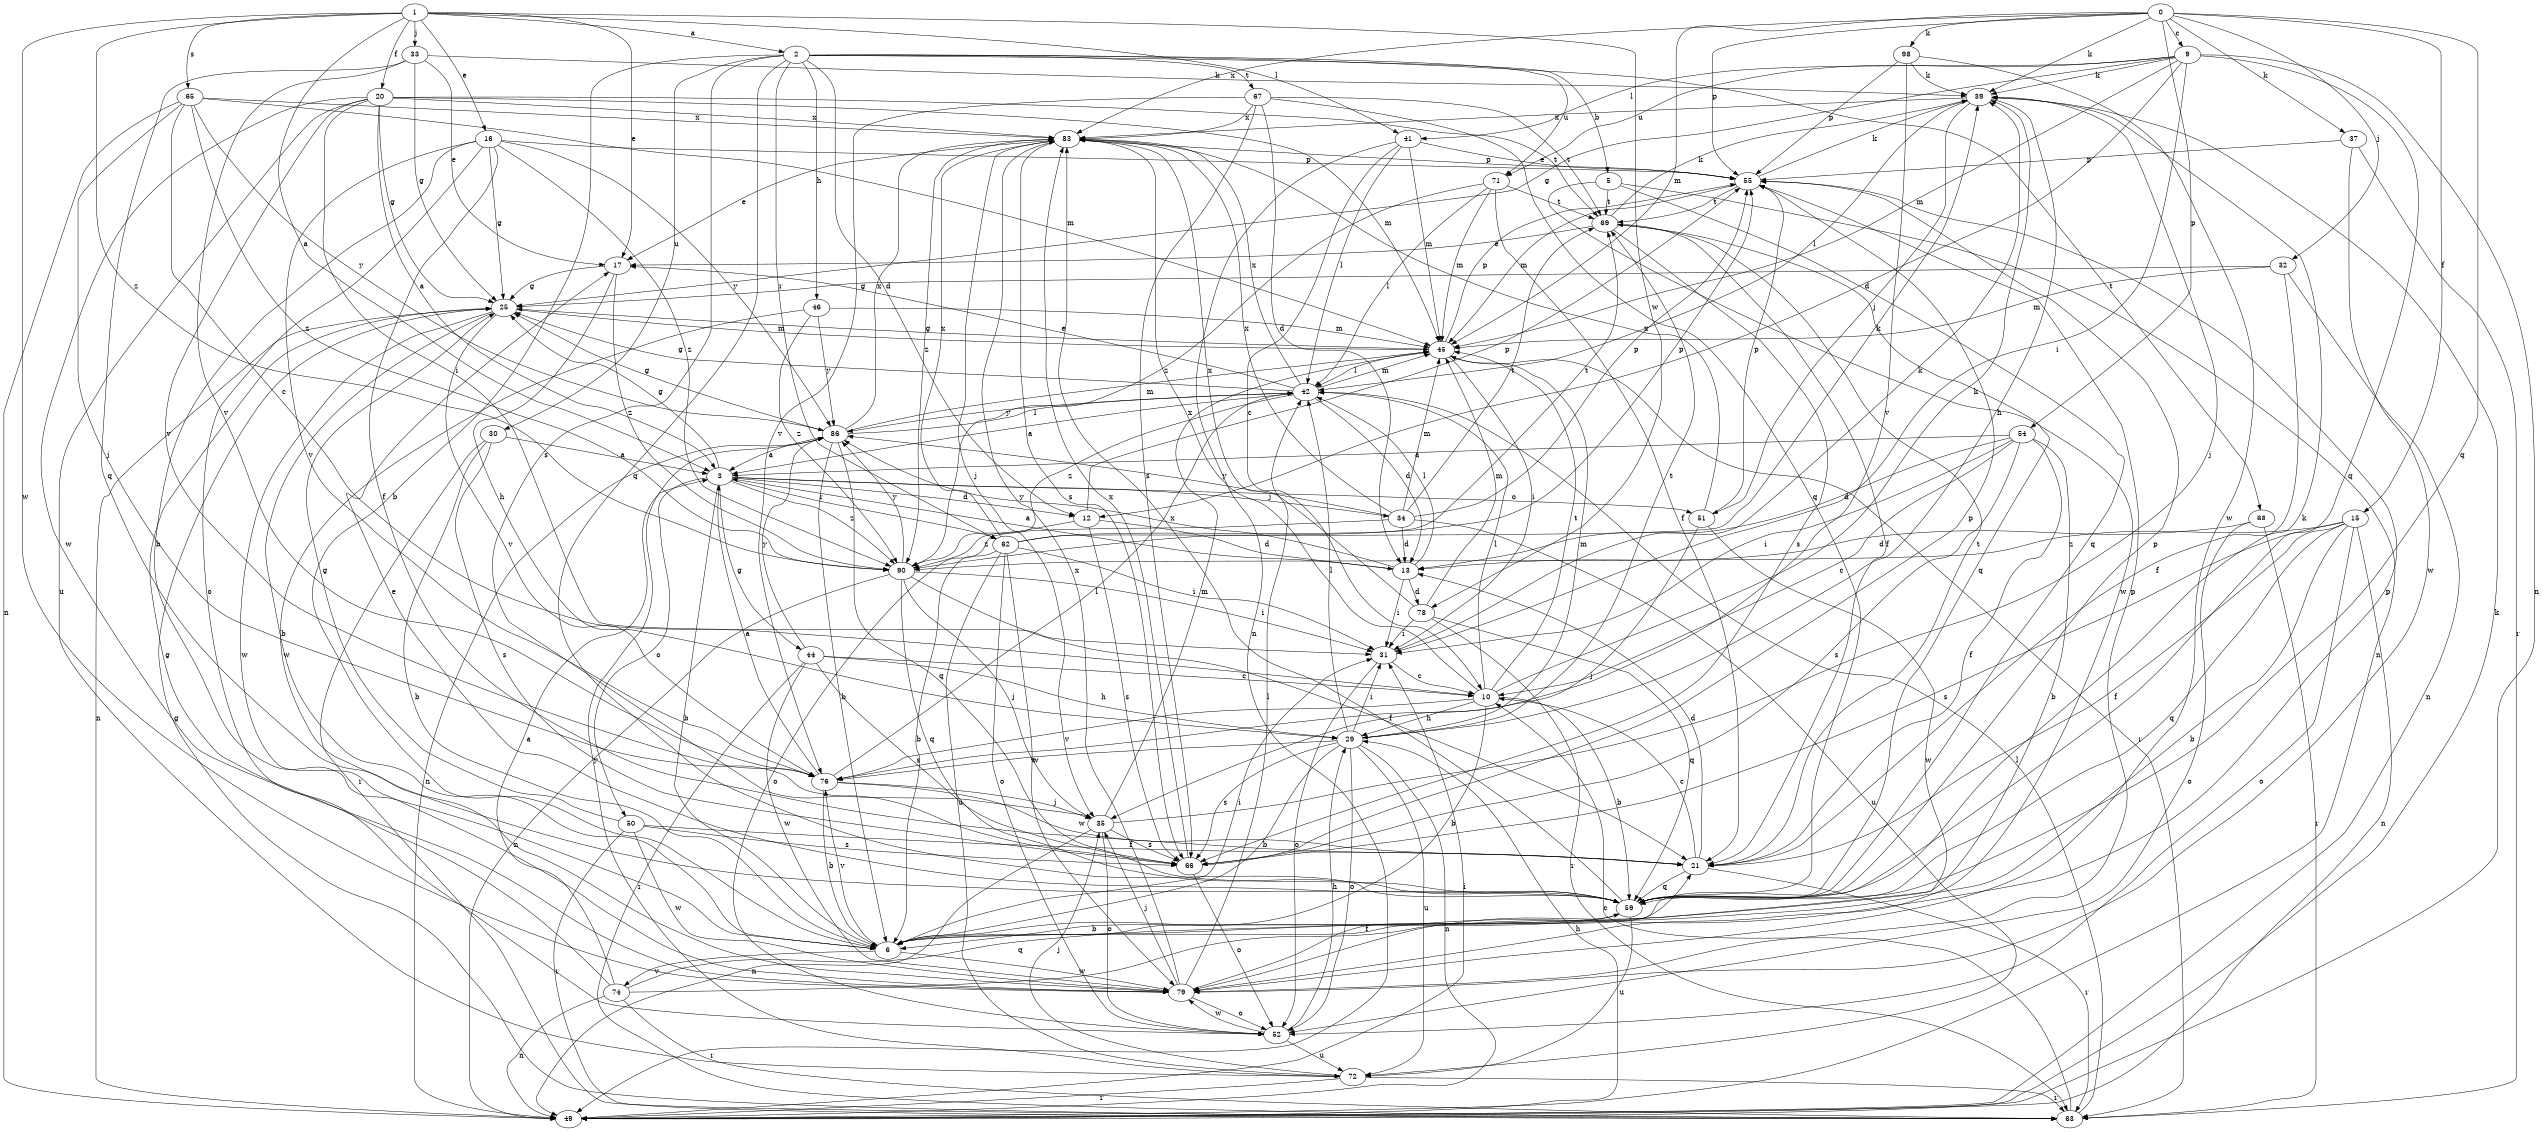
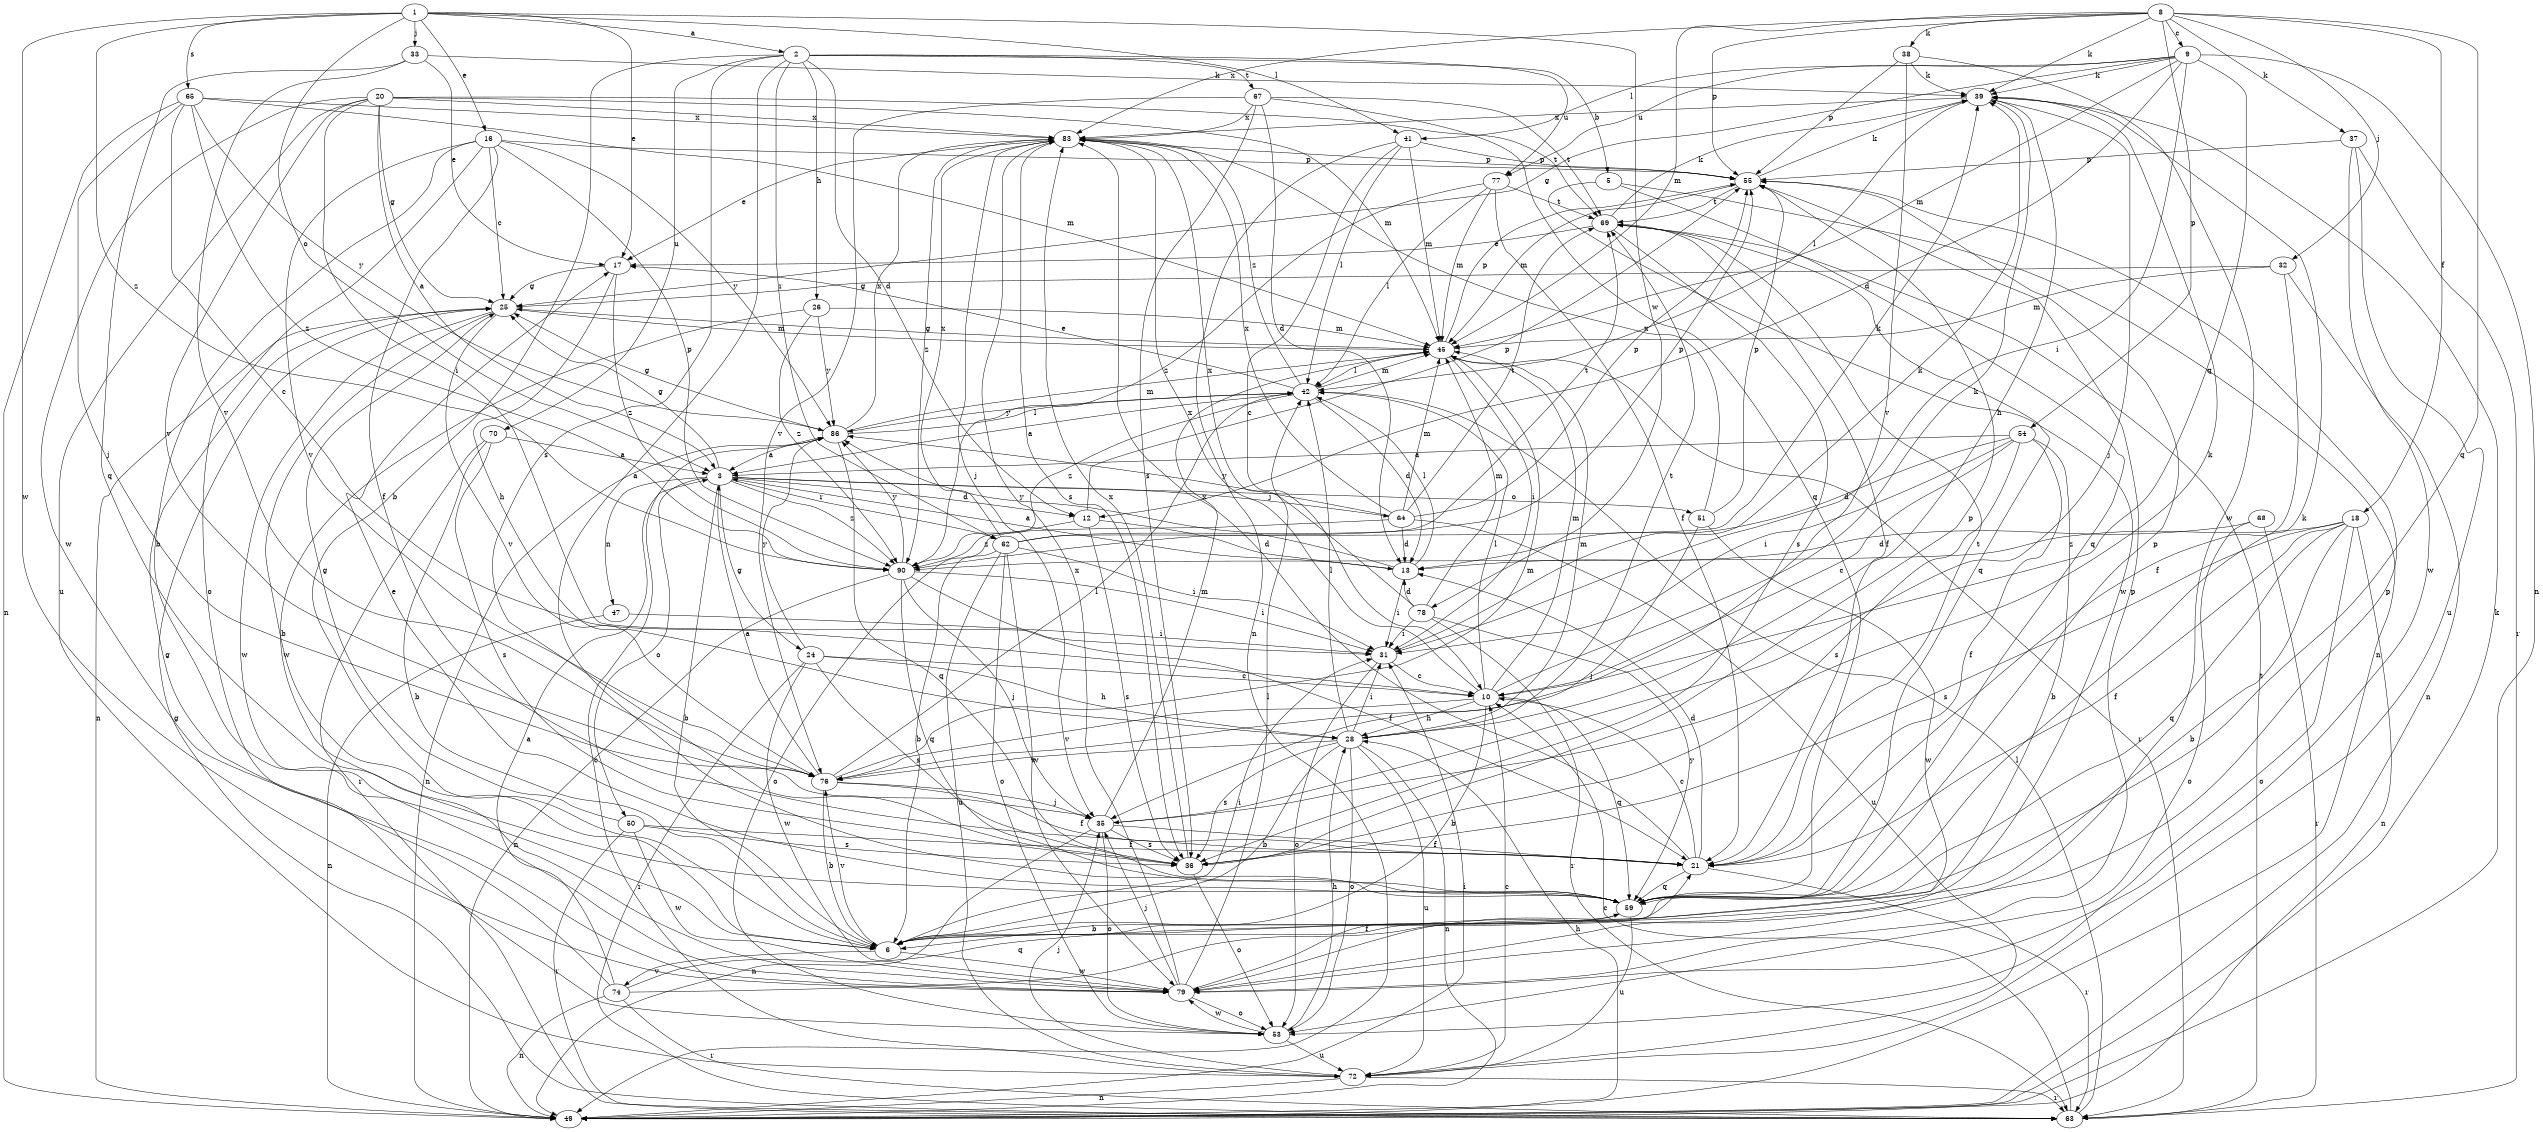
(2161, 13) -> (2161, 13)
(393, 50) -> none
(1906, 55) -> (1906, 55)
(1629, 76) -> none
(1542, 160) -> (1542, 160)
(1496, 181) -> (1496, 181)
(420, 192) -> none
(1607, 200) -> (2241, 545)
(500, 223) -> (500, 223)
(306, 245) -> (306, 245)
(1254, 266) -> (1254, 266)
(817, 308) -> (817, 308)
(1860, 315) -> (1889, 600)
(690, 350) -> (690, 350)
(903, 371) -> none
(493, 434) -> (493, 434)
(2210, 455) -> (2210, 455)
(635, 476) -> (635, 476)
(1401, 519) -> (1401, 519)
(1576, 519) -> (1576, 519)
(2355, 519) -> (2355, 519)
(2249, 573) -> (2096, 547)
(1413, 590) -> (1406, 595)
(1222, 602) -> (1292, 590)
none -> (616, 613)
(811, 655) -> (811, 655)
(837, 678) -> none
none -> (1261, 687)
(1350, 740) -> (1350, 740)
(596, 761) -> (596, 761)
(1692, 761) -> (1692, 761)
(1619, 803) -> (1619, 803)
(1082, 824) -> (1082, 824)
none -> (1396, 845)
none -> (2200, 858)
(1190, 866) -> (1190, 866)
none -> (1505, 960)
(1277, 1035) -> (1277, 1035)
(1102, 1098) -> (1102, 1098)
